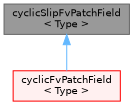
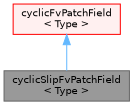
(67, 58) -> (67, 58)
